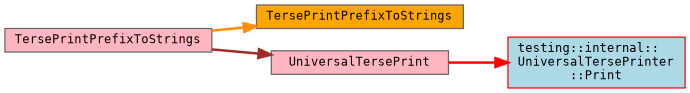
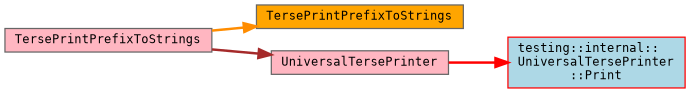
(360, 63) -> (360, 63)
